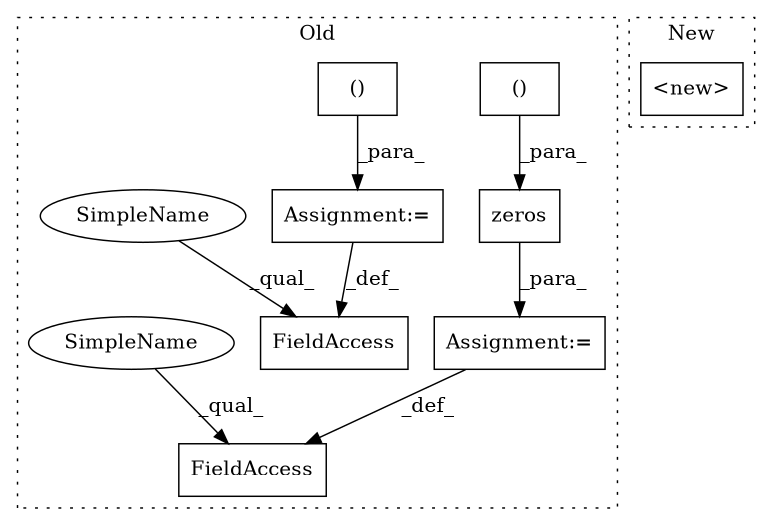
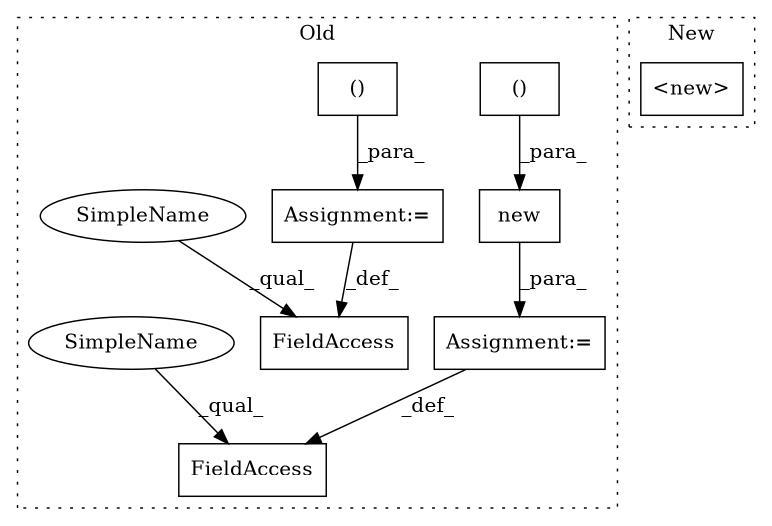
(520, 216) -> (520, 216)
